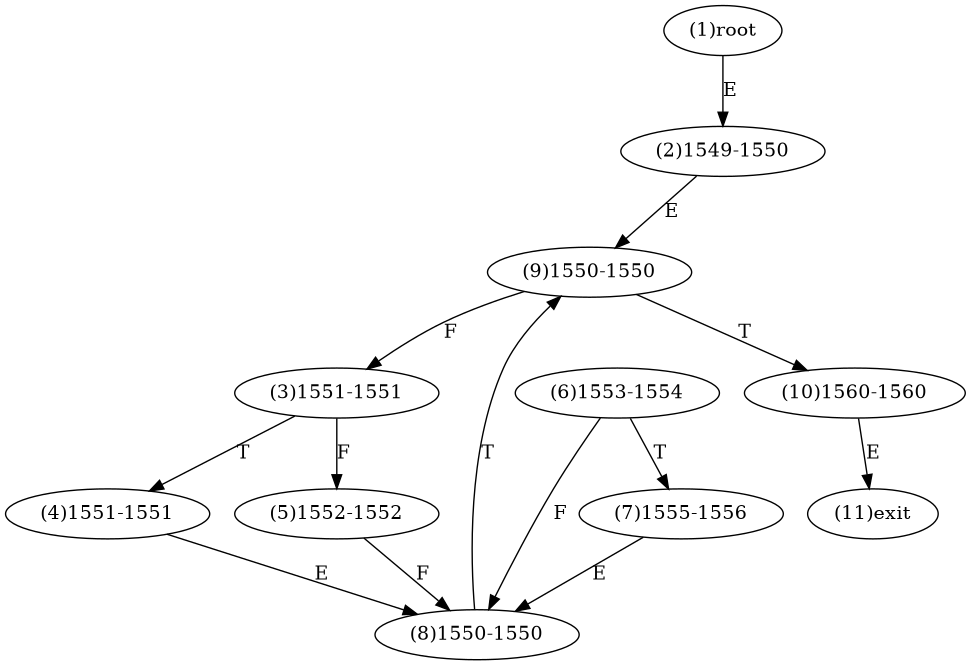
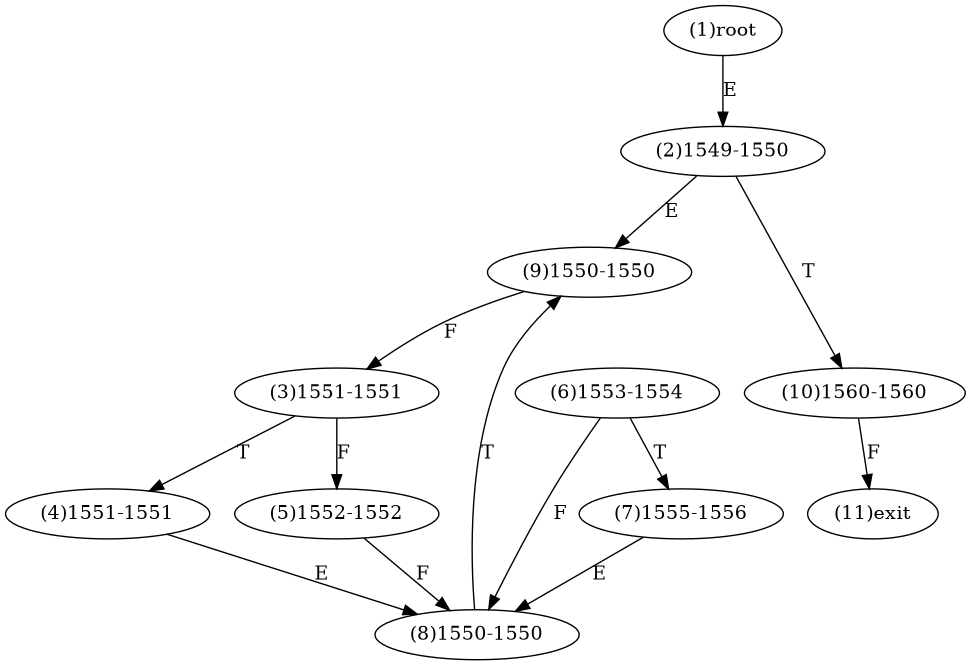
(715, 330) -> (786, 266)
(874, 453) -> (874, 453)
